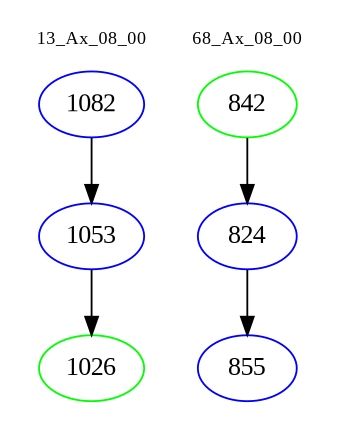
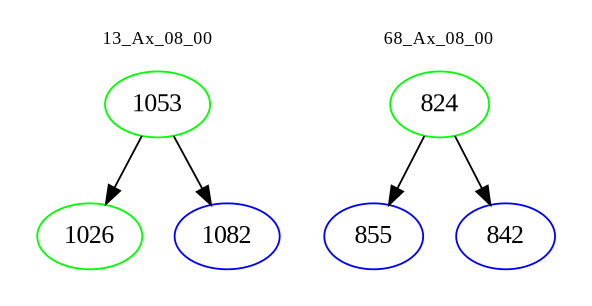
(247, 104) -> (506, 236)
(92, 161) -> (188, 162)
(247, 161) -> (468, 162)
(92, 236) -> (158, 104)
(247, 236) -> (440, 104)
